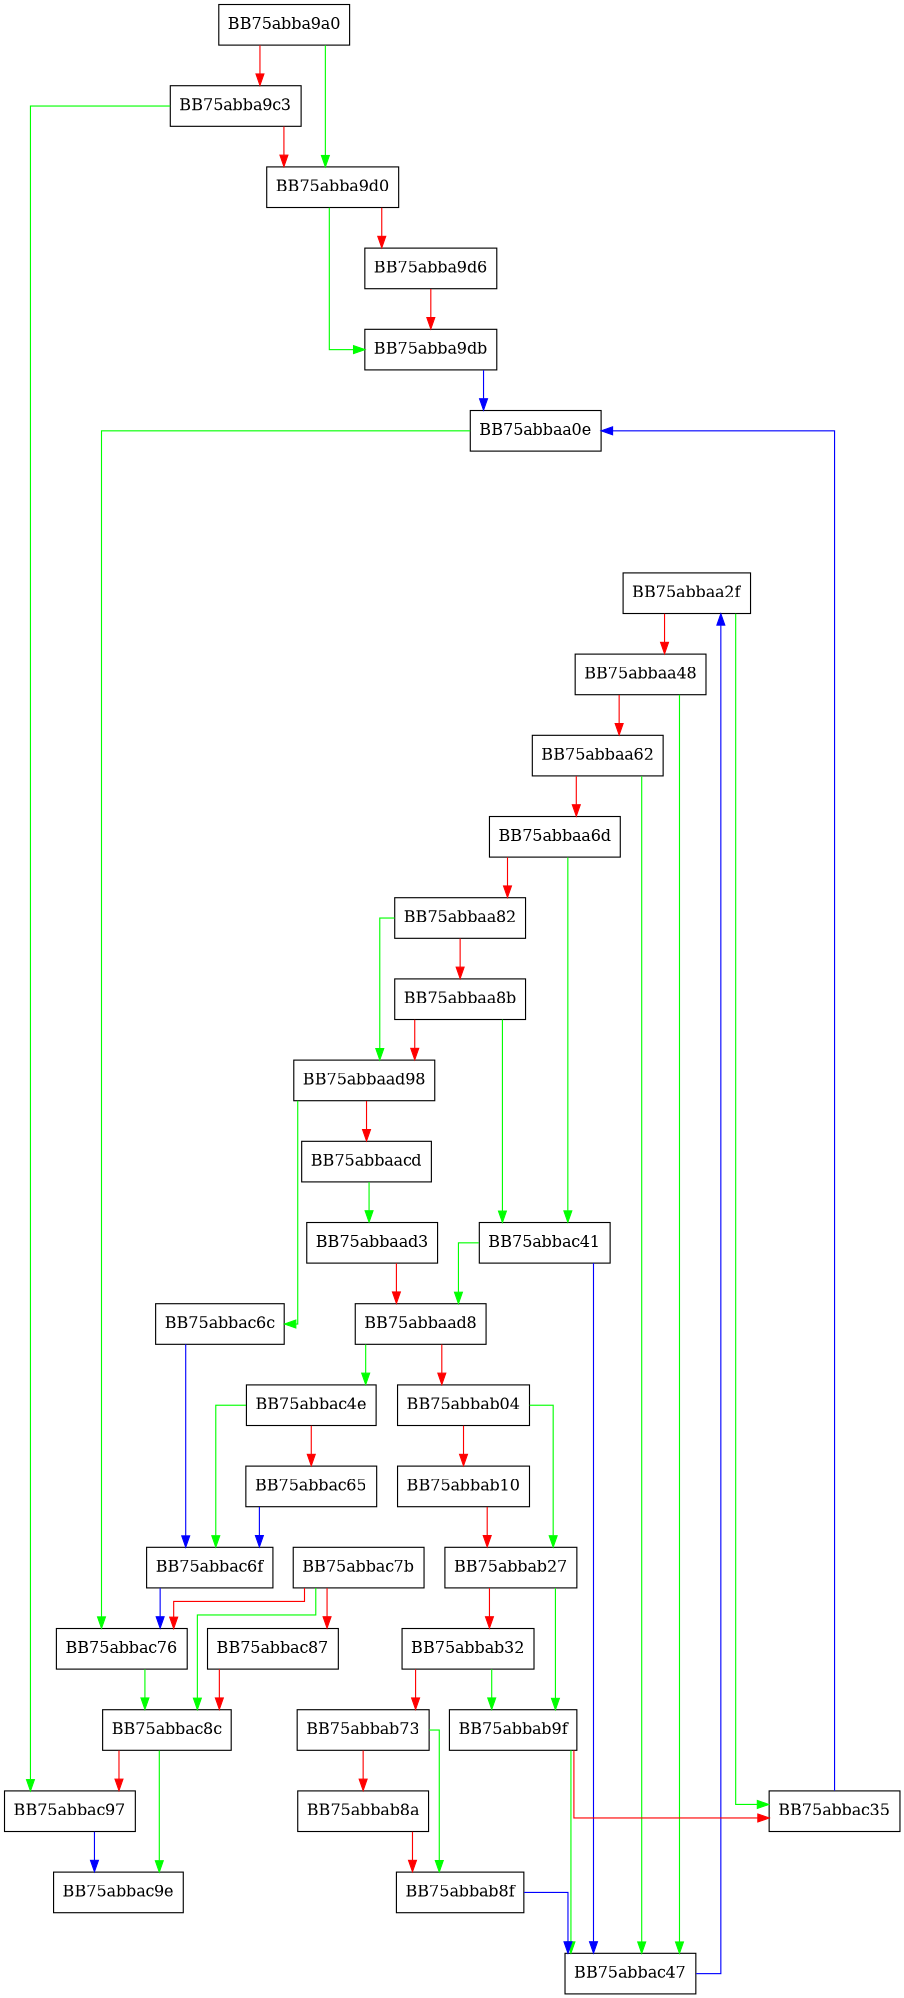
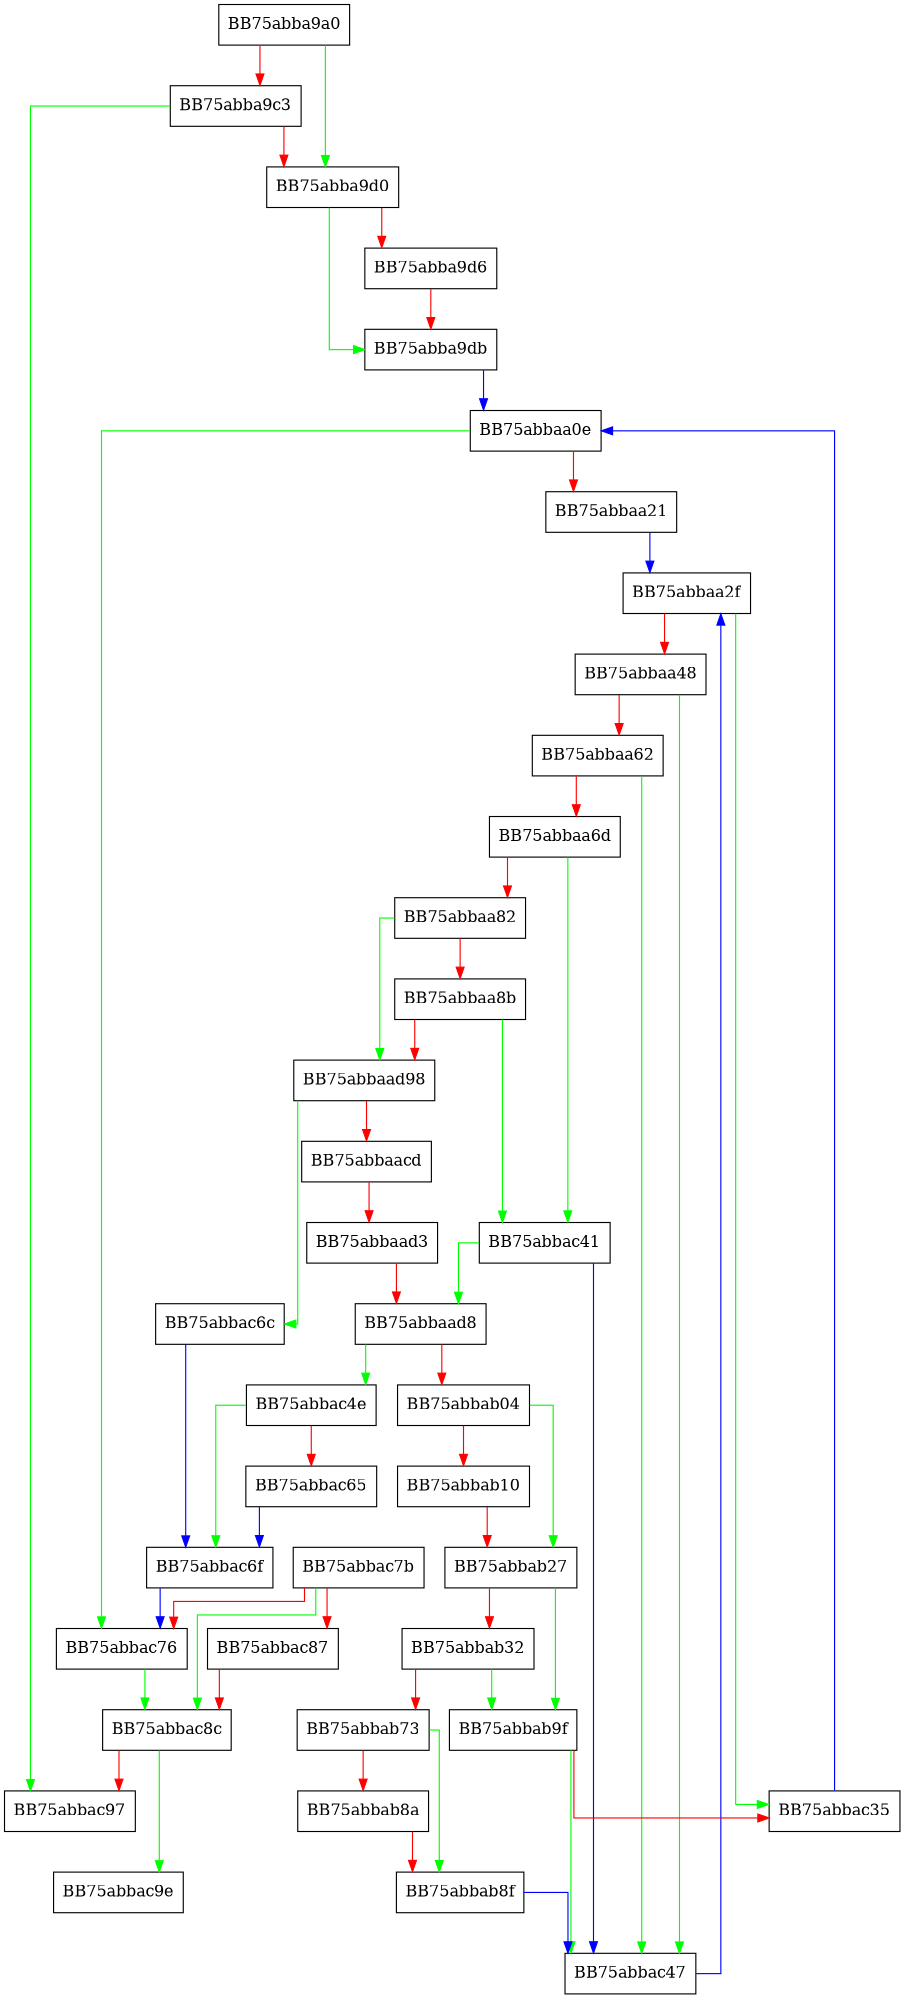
none -> (611, 512)
(369, 1196) -> (369, 1196)
(94, 1846) -> none
